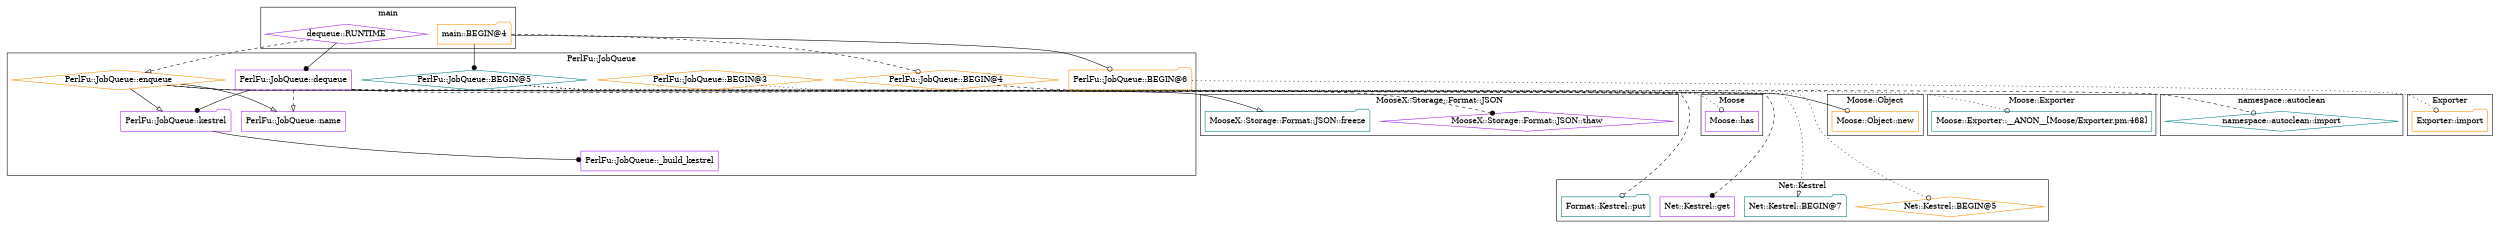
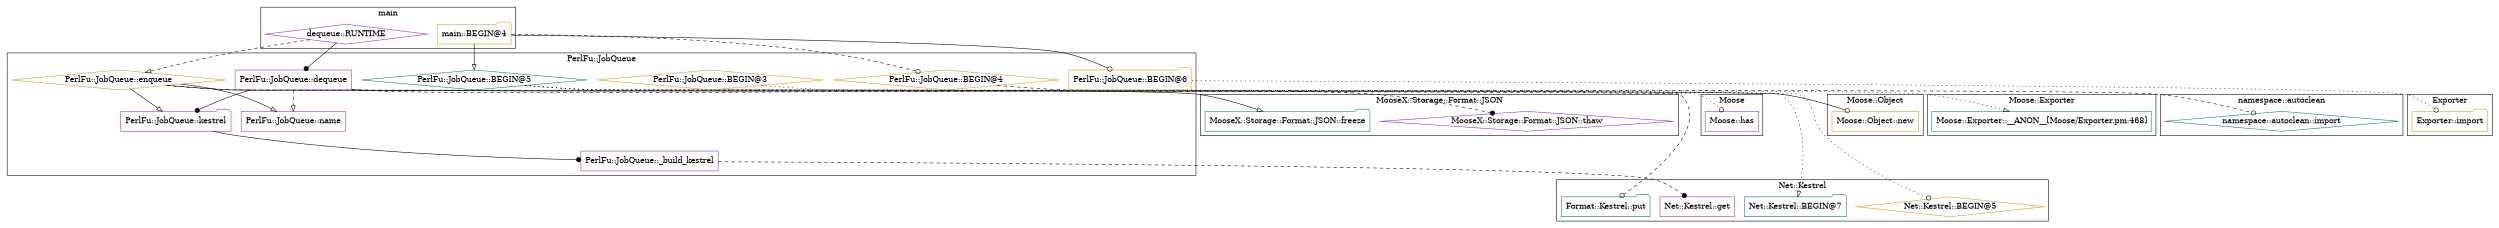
(474, 56) -> (474, 56)
(1384, 90) -> (1384, 90)
(1121, 91) -> (1202, 165)
